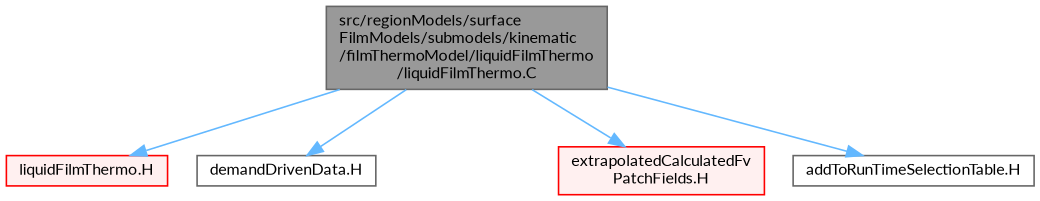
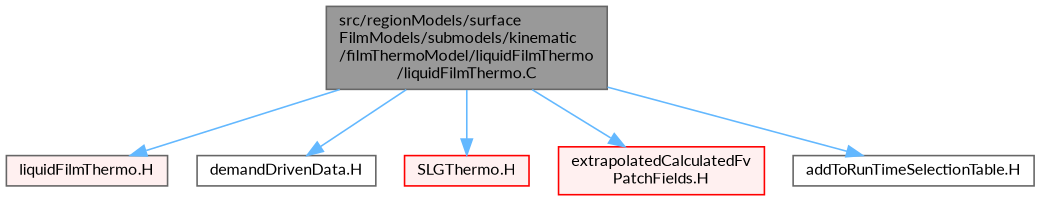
(87, 171) -> (87, 171)
none -> (467, 171)
